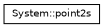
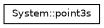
(52, 14) -> (52, 14)
